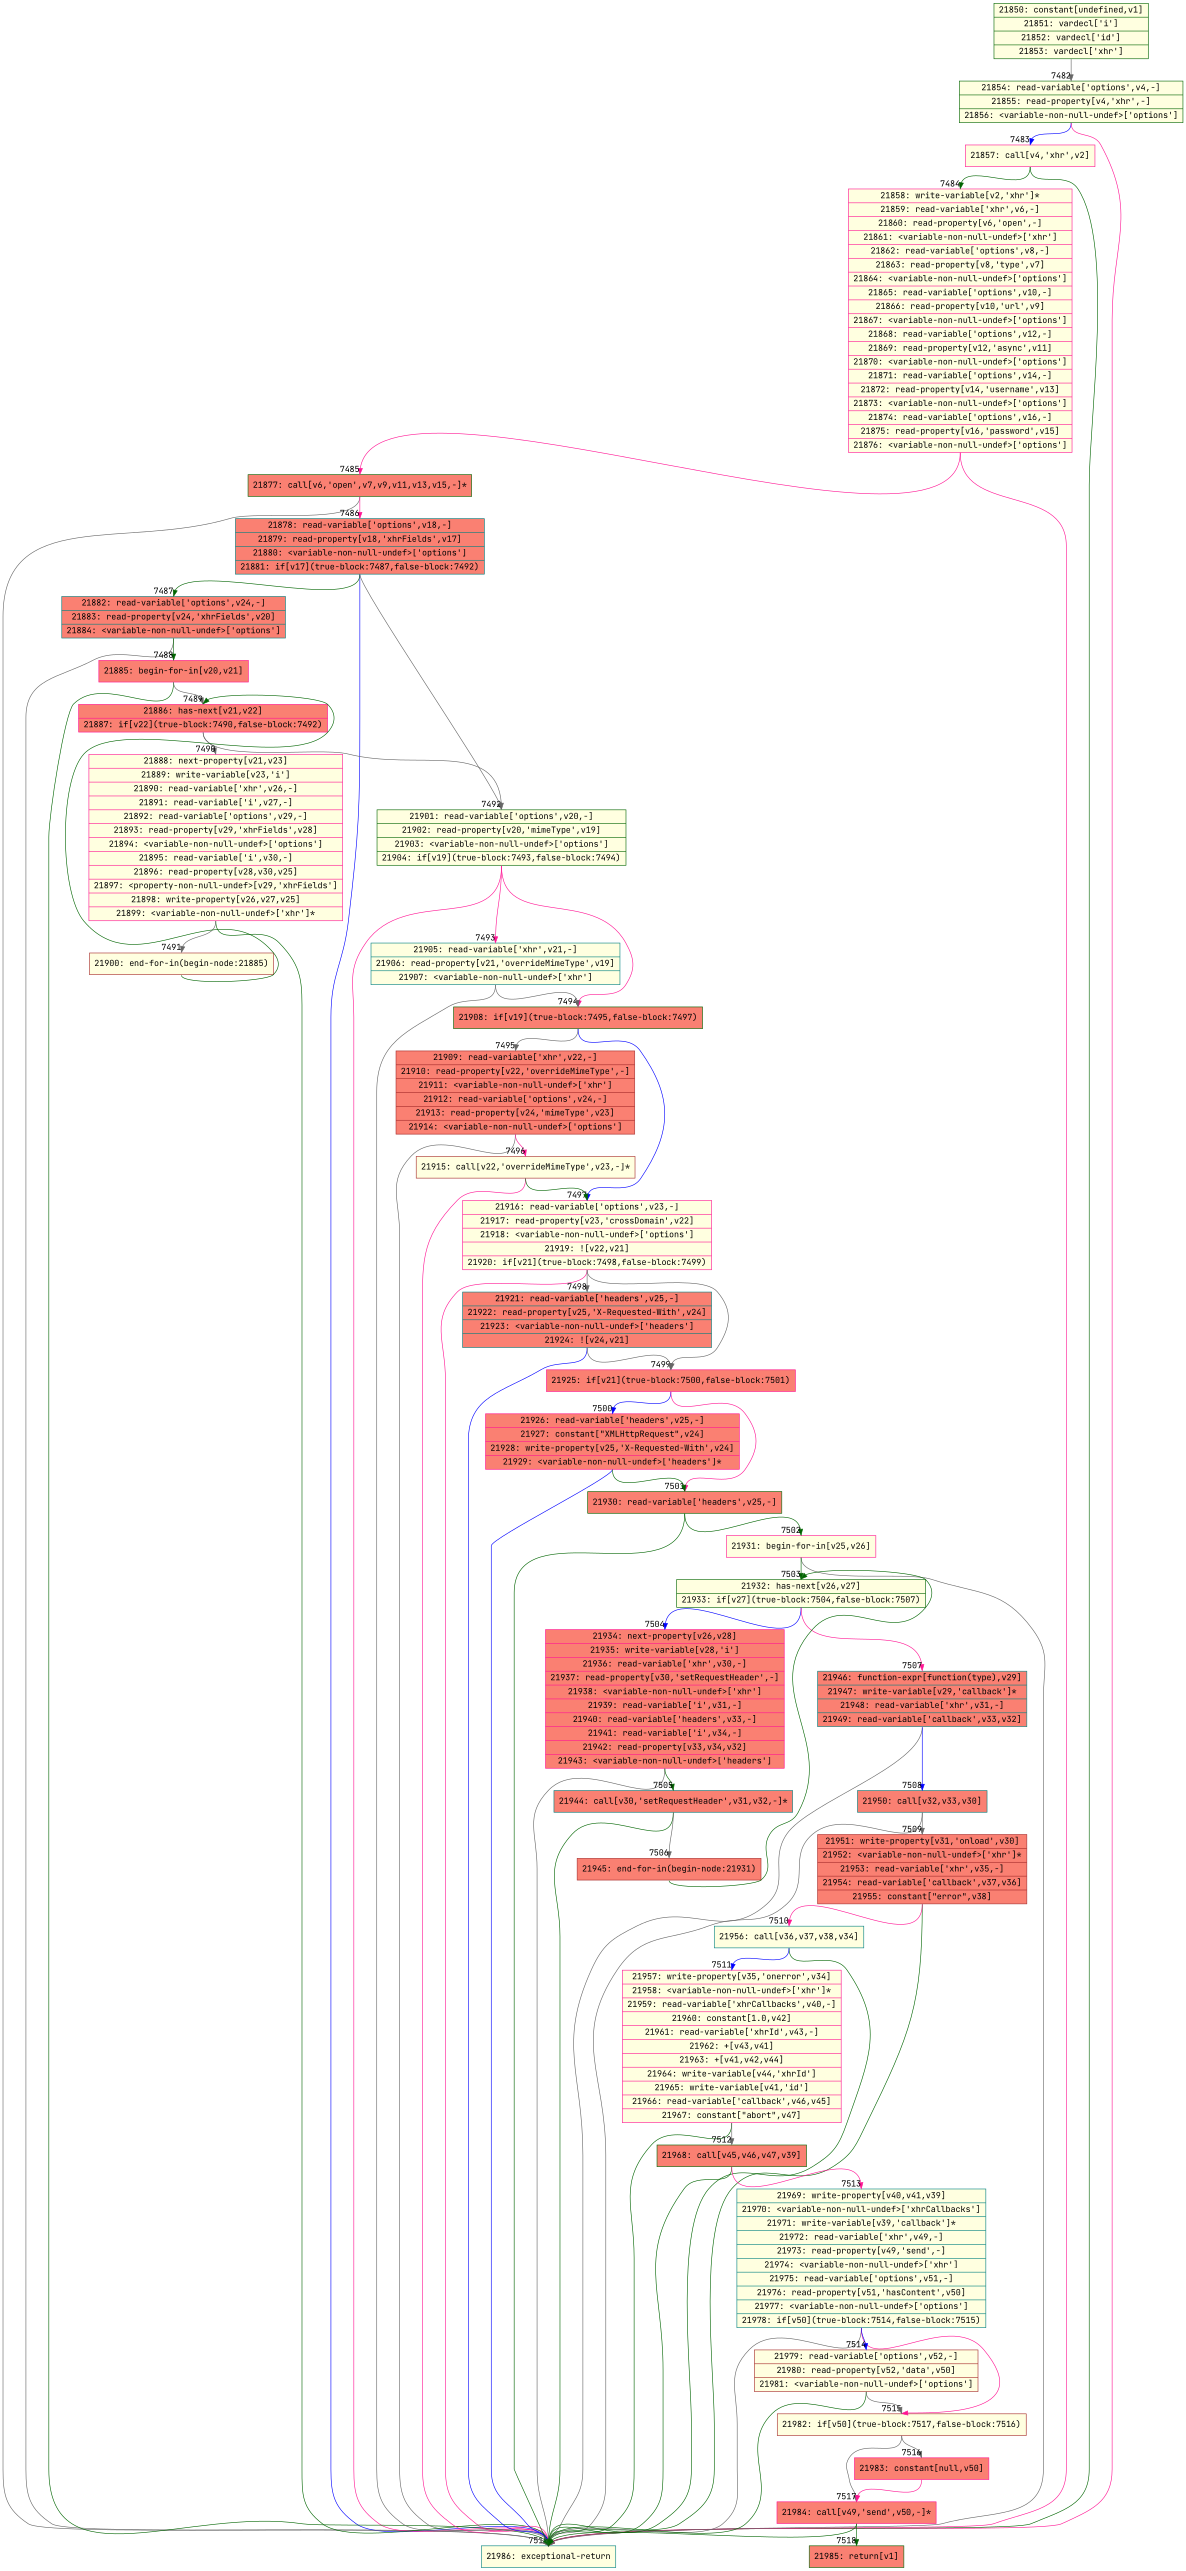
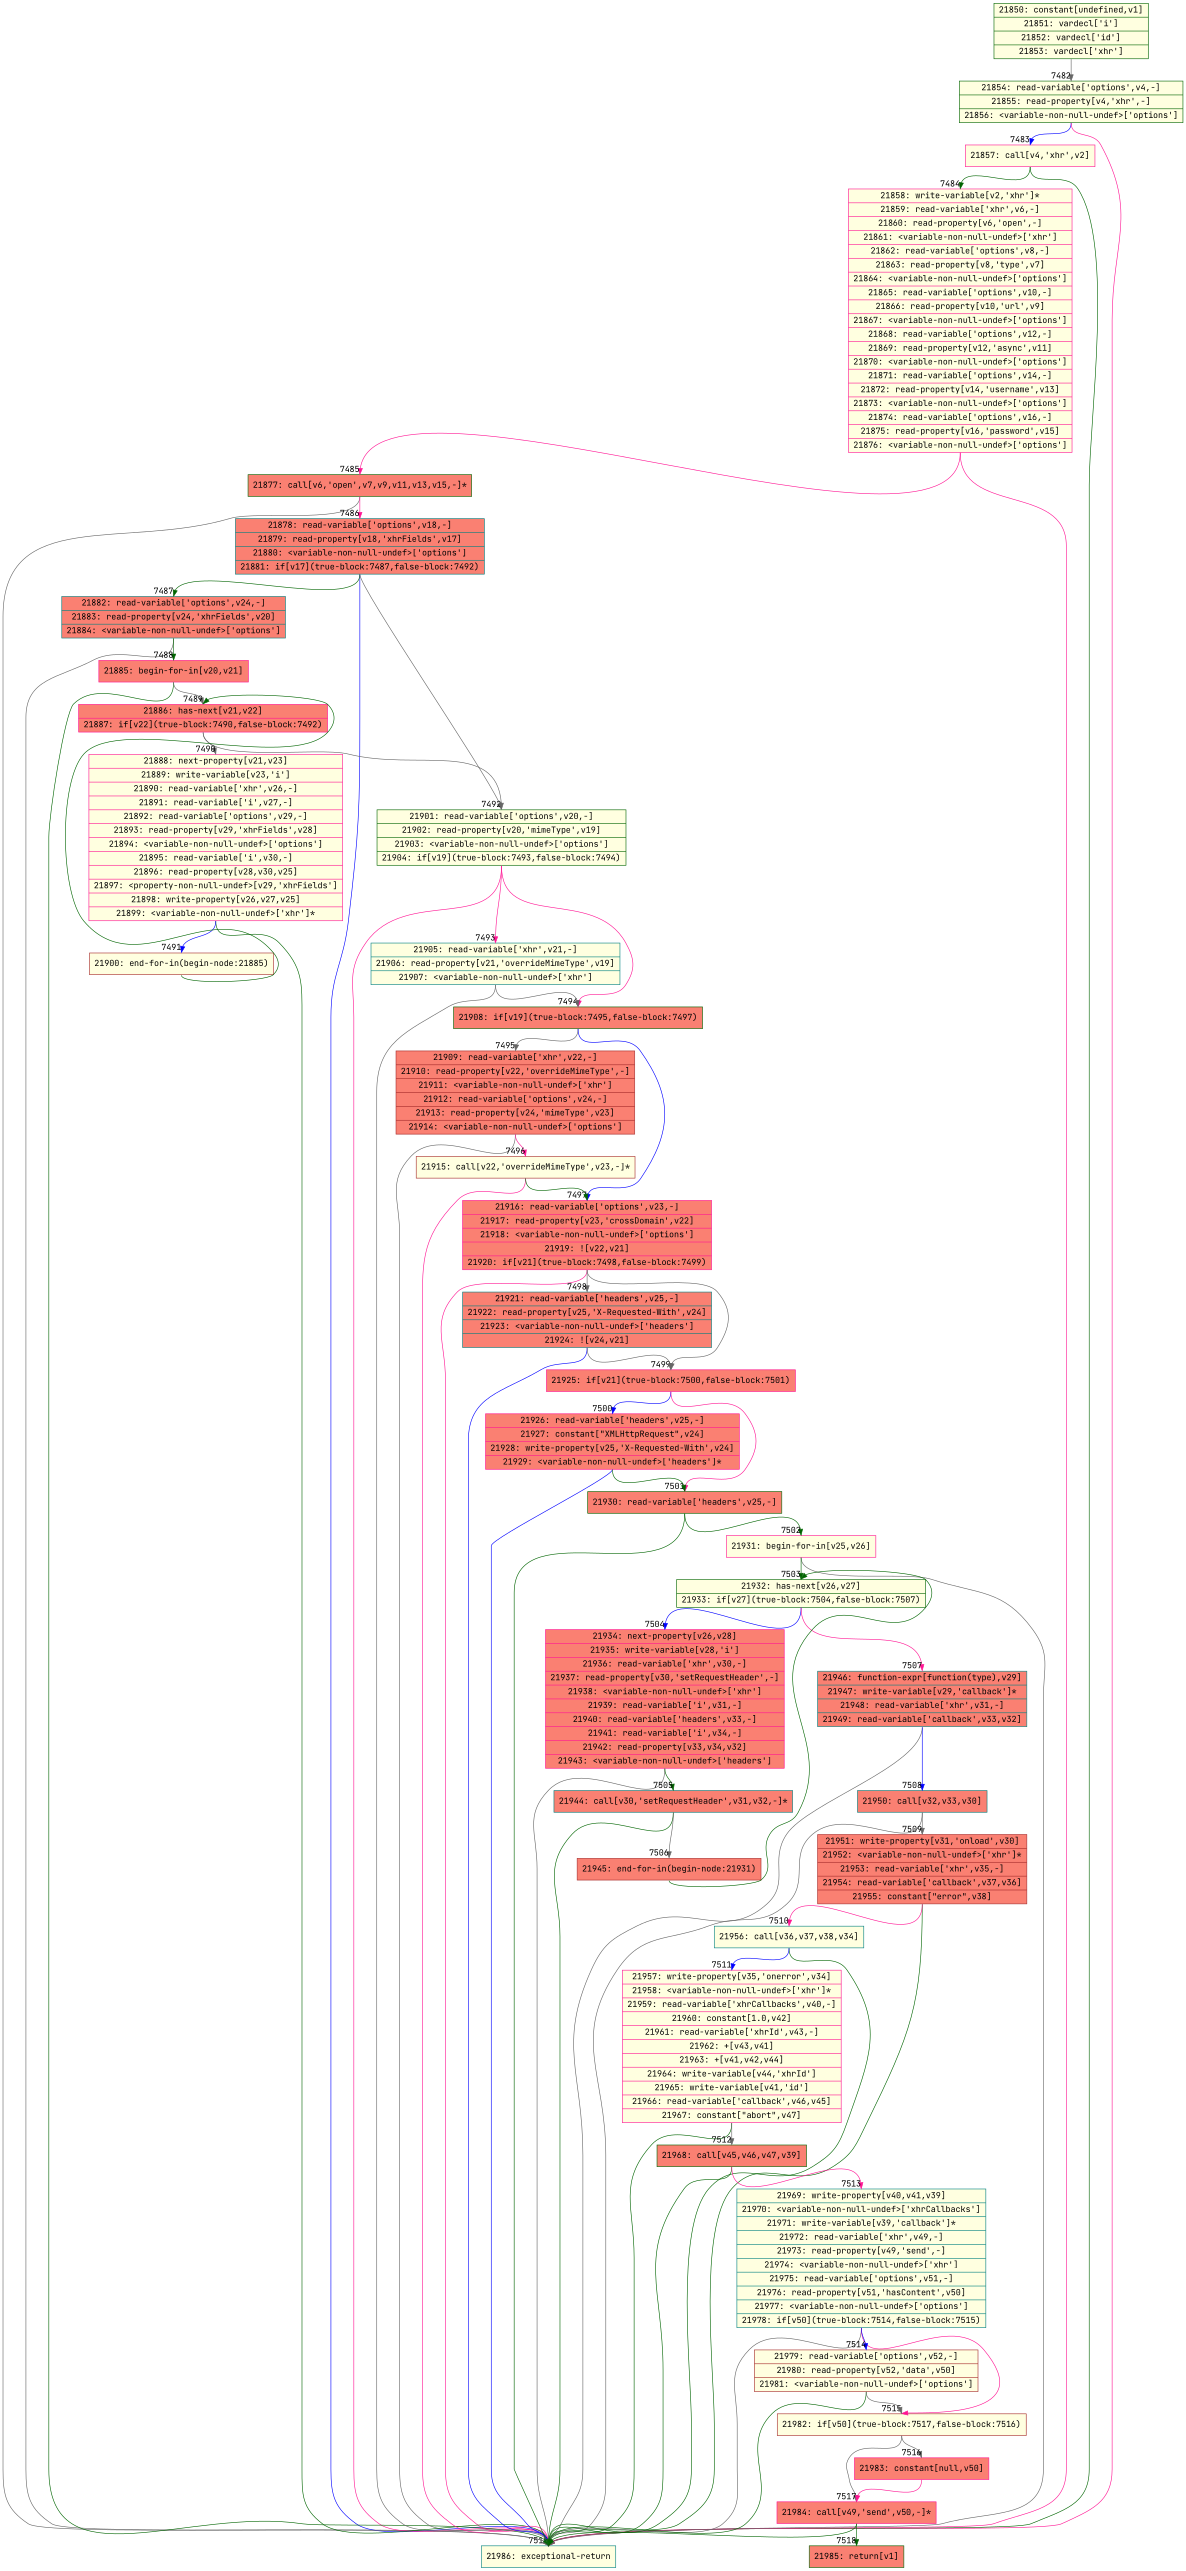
(201, 936) -> (201, 936)
(587, 1235) -> (587, 1235)
